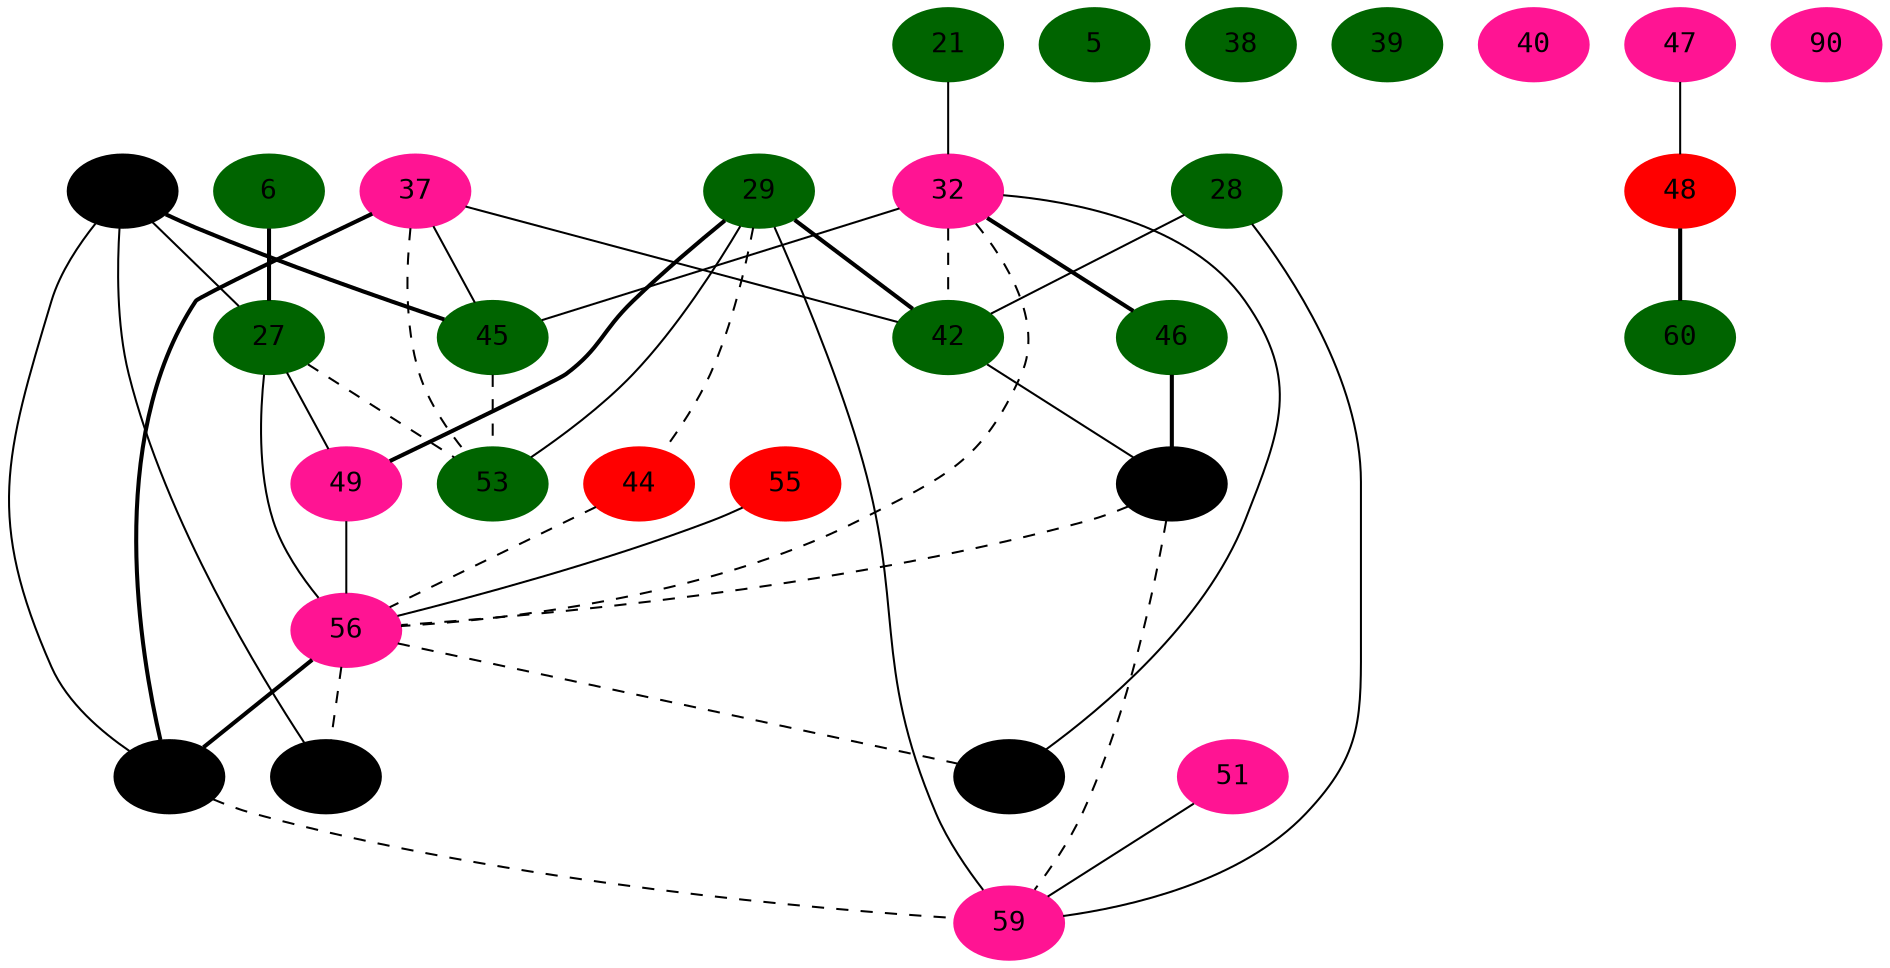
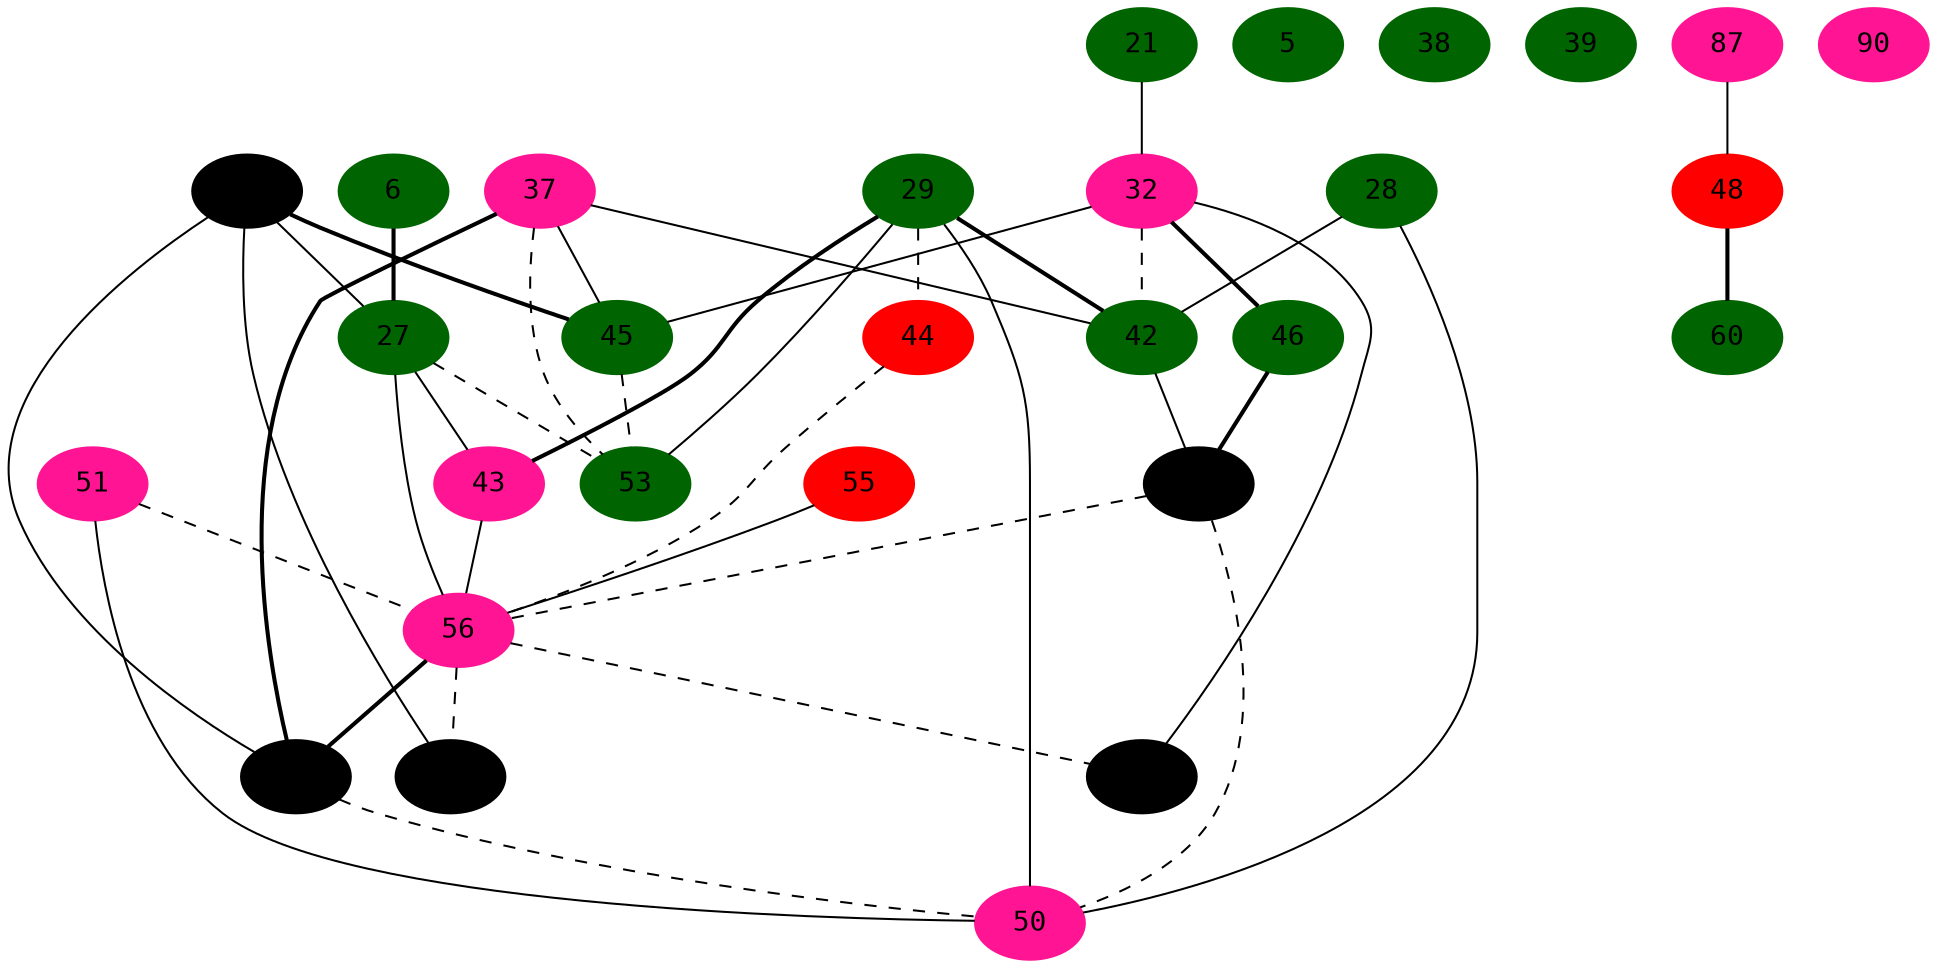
(1534, 45) -> none
(1680, 45) -> (1727, 45)
(346, 484) -> (489, 484)
(821, 537) -> (276, 557)
(1009, 923) -> (1030, 923)
